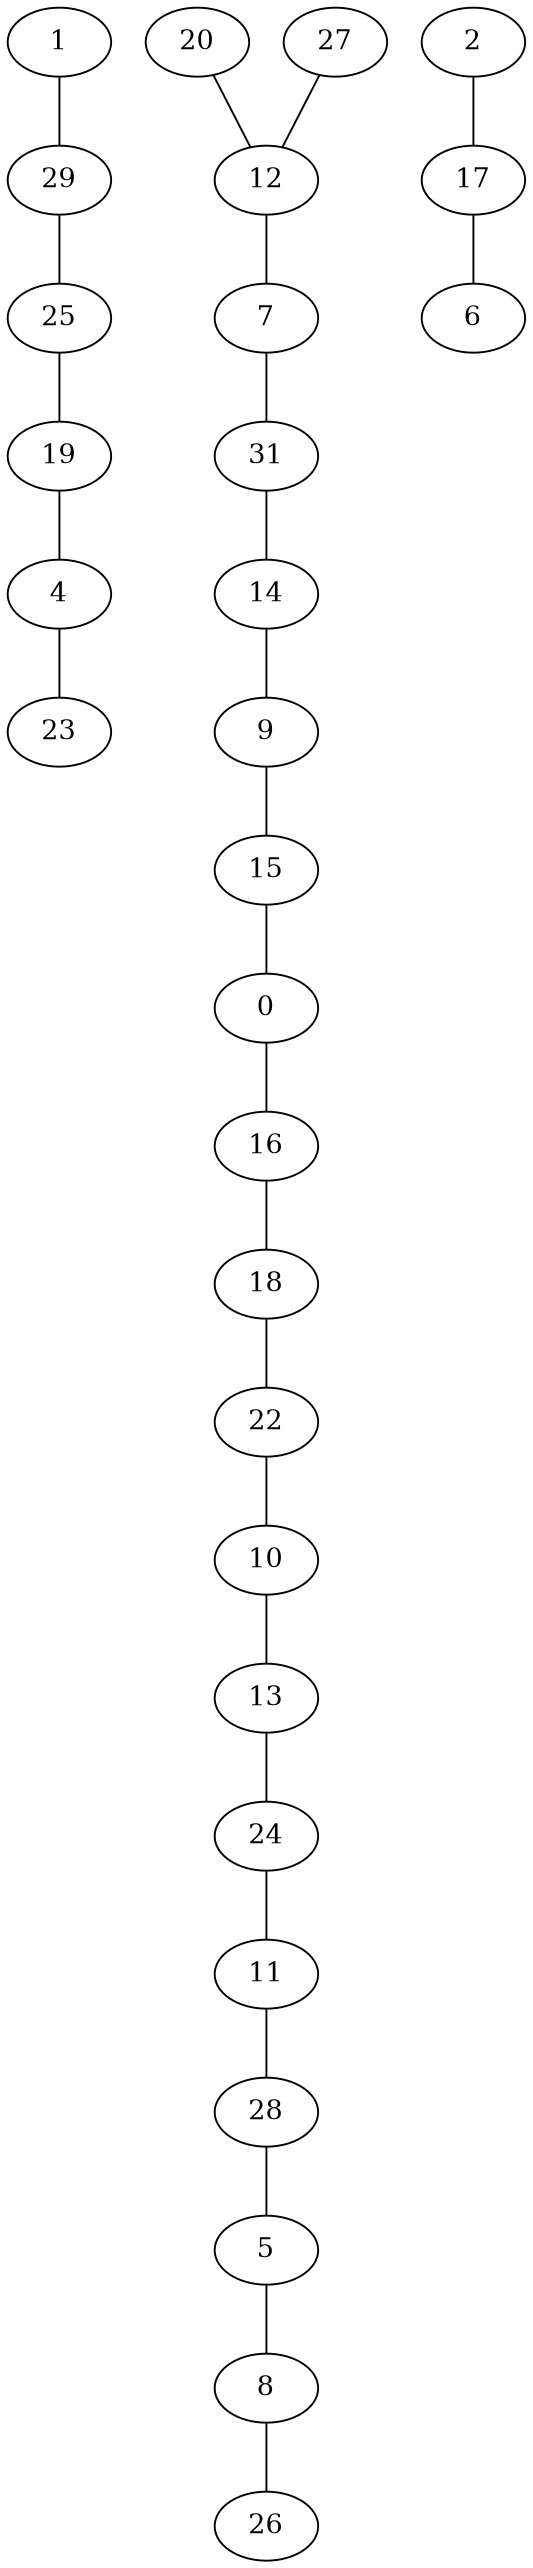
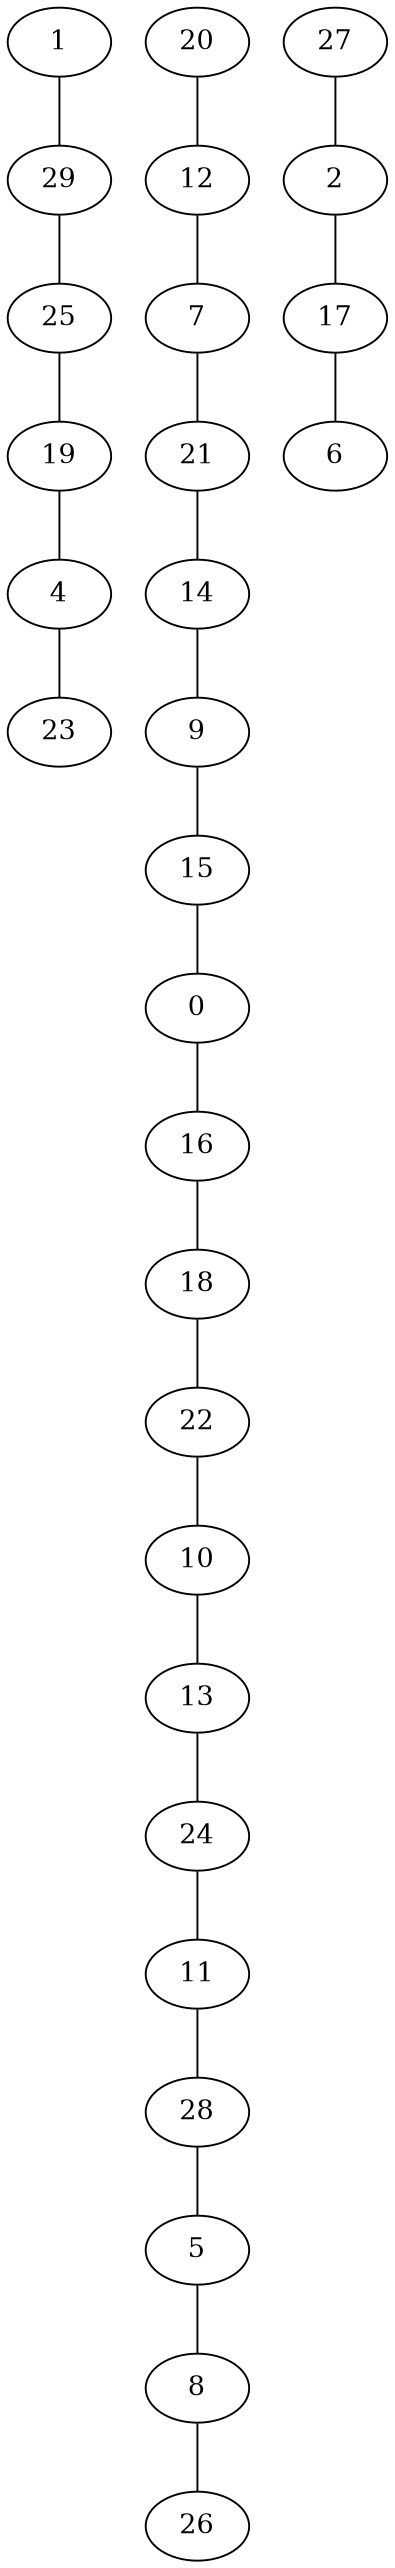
(301, 111) -> (335, 111)
(266, 456) -> (197, 456)
